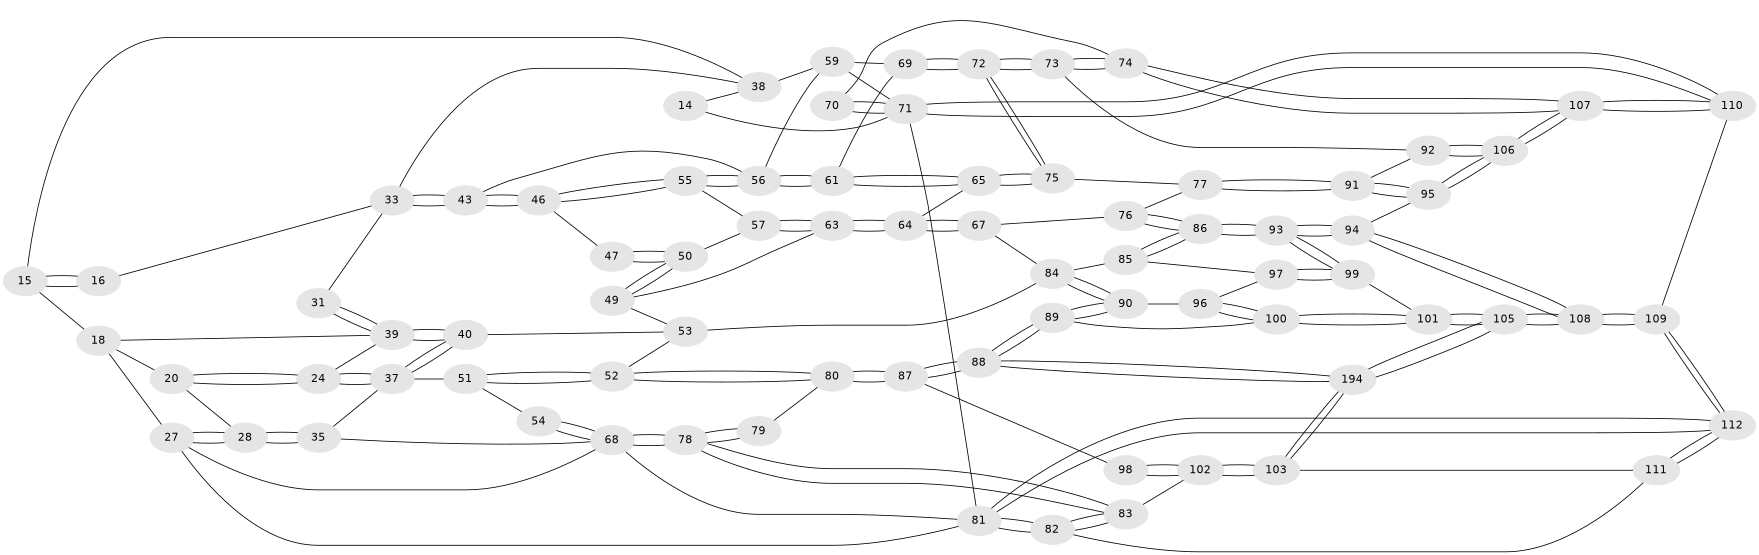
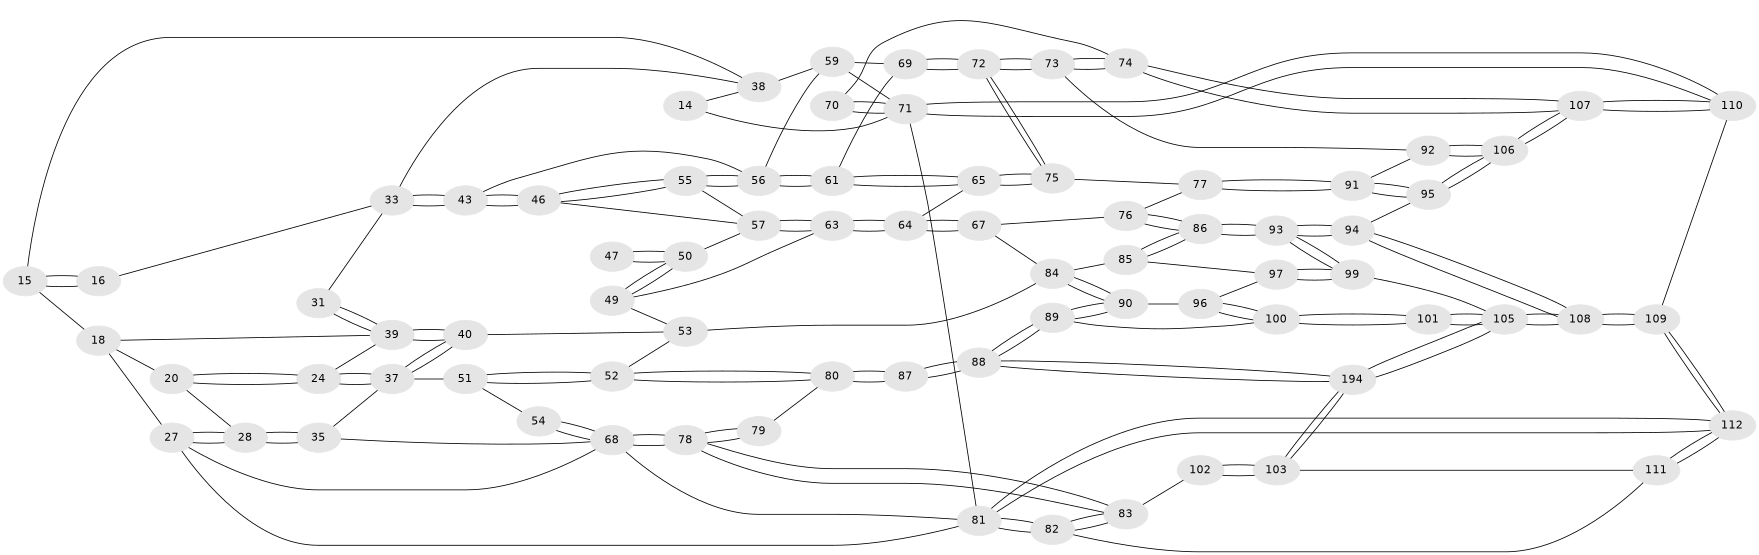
(576, 229) -> (649, 213)
(1390, 297) -> (1431, 291)
(1126, 470) -> none
